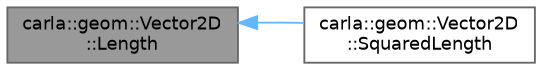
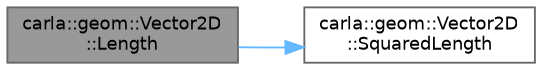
(281, 23) -> (262, 47)
